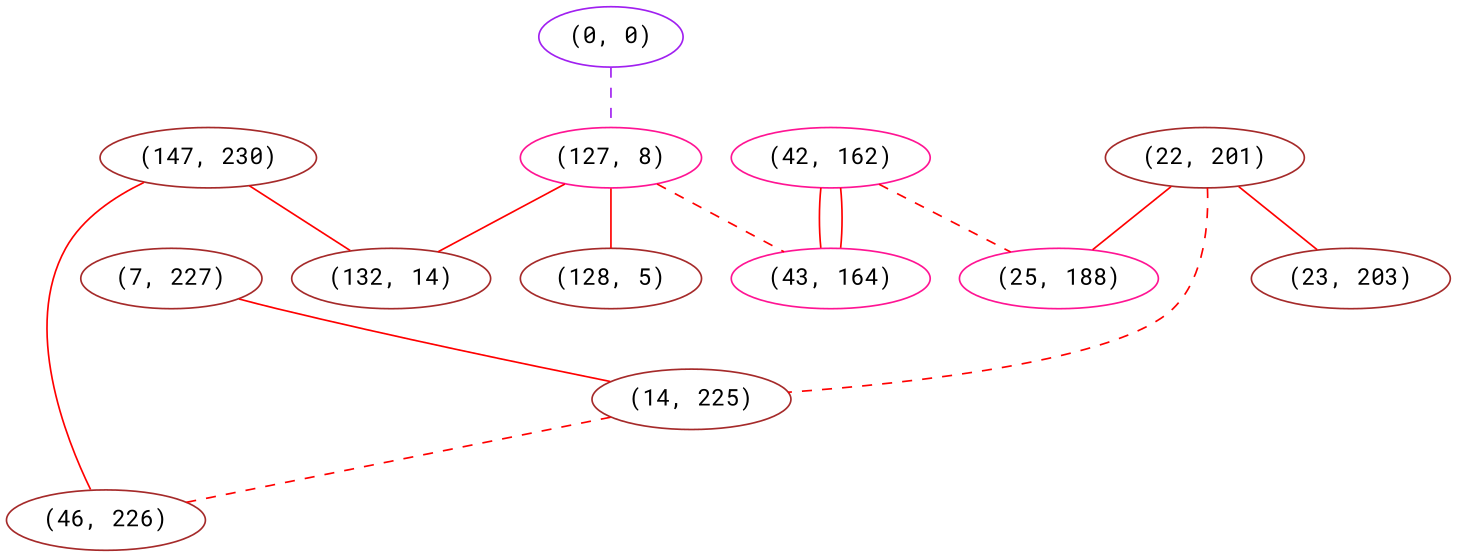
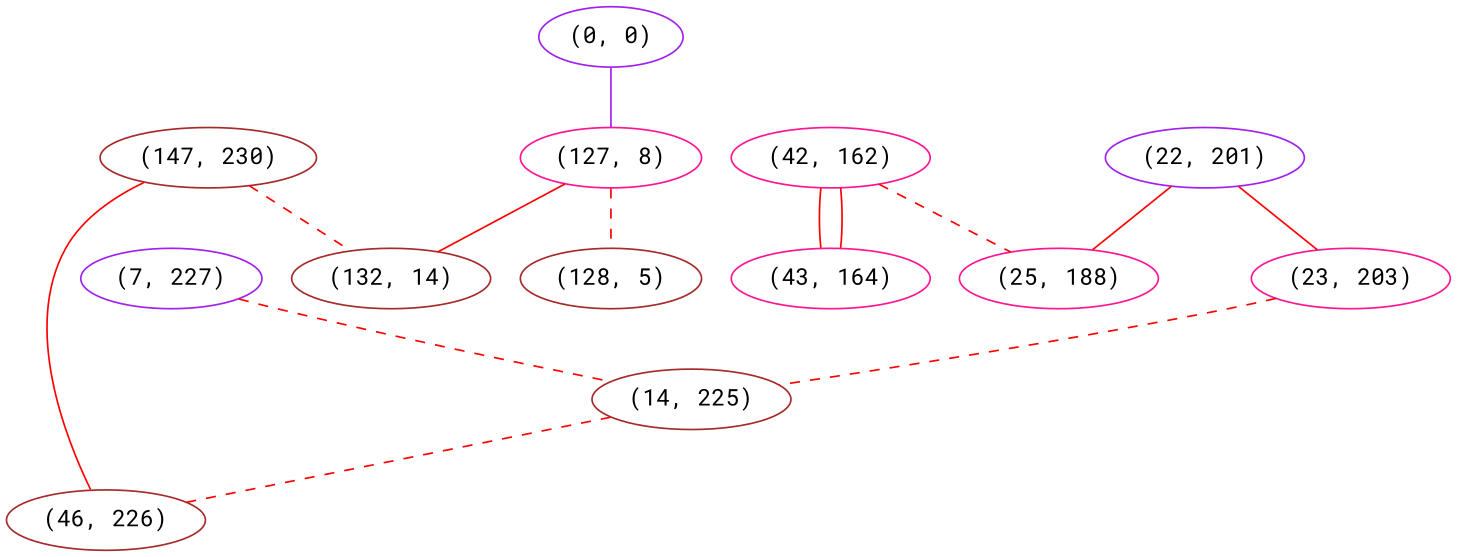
(611, 97) -> (611, 97)
(1205, 158) -> (1205, 158)
(300, 218) -> (300, 218)
(611, 218) -> (611, 218)
(721, 218) -> none
(171, 279) -> (171, 279)
(1351, 279) -> (1351, 279)
(424, 342) -> (424, 342)
(1049, 358) -> (1028, 345)
